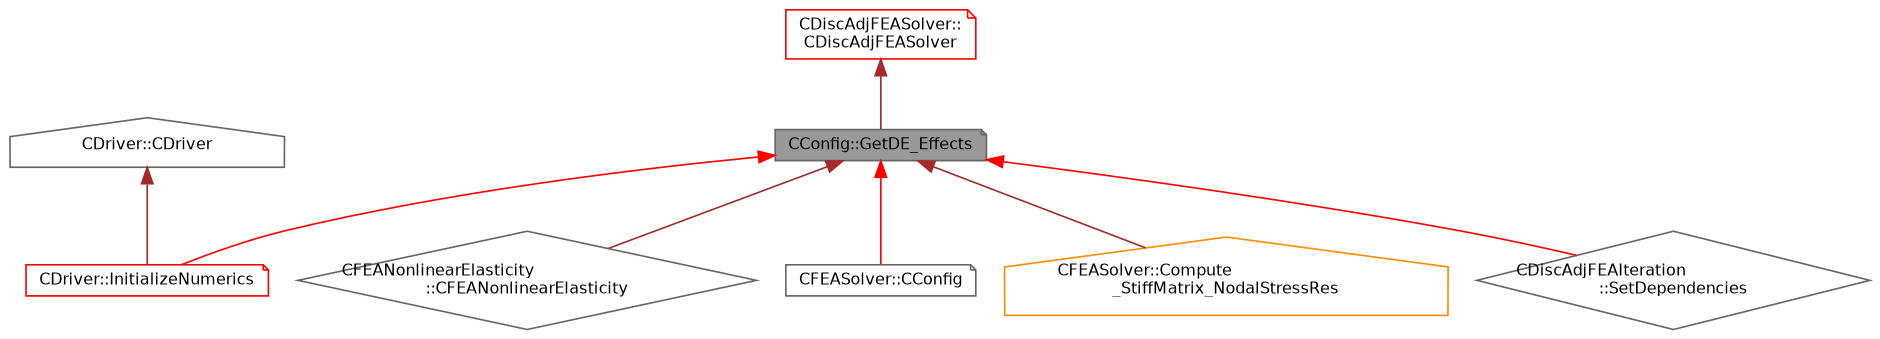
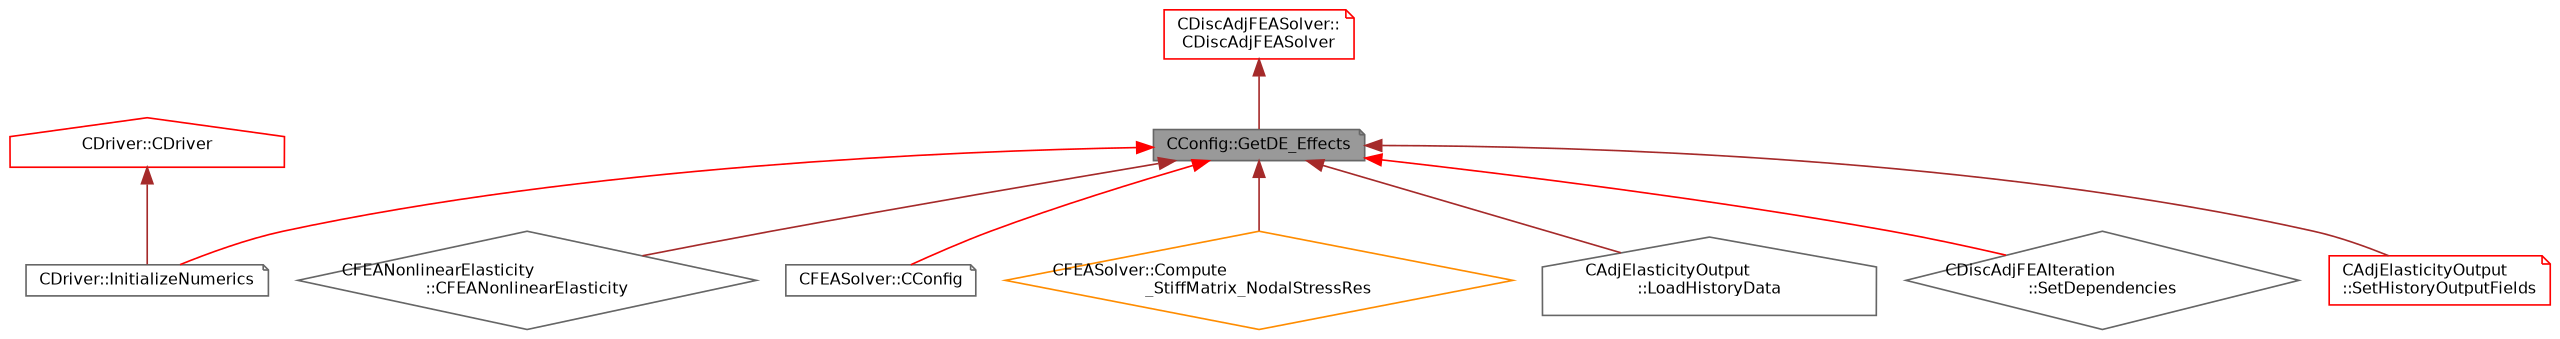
(147, 145) -> (147, 145)
(147, 280) -> (147, 280)
(1226, 280) -> (1259, 280)
none -> (1709, 280)
none -> (2440, 280)
